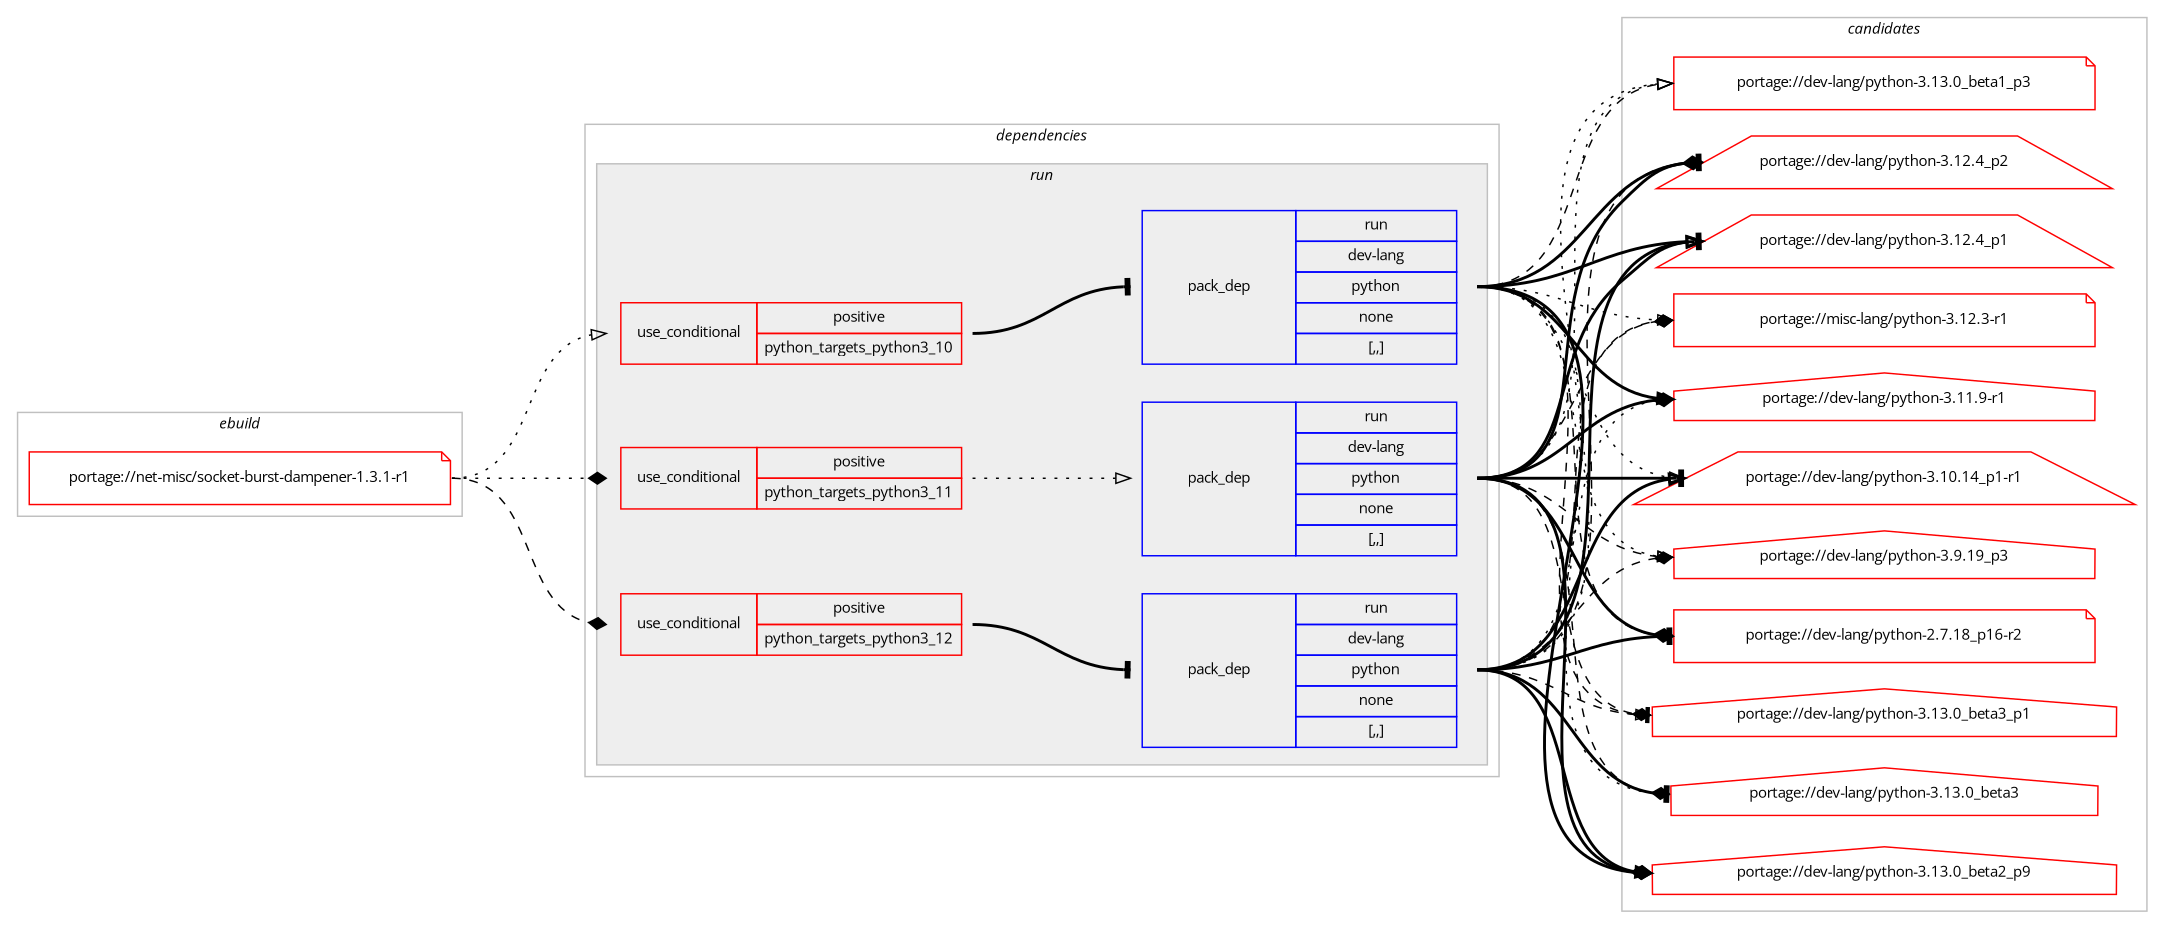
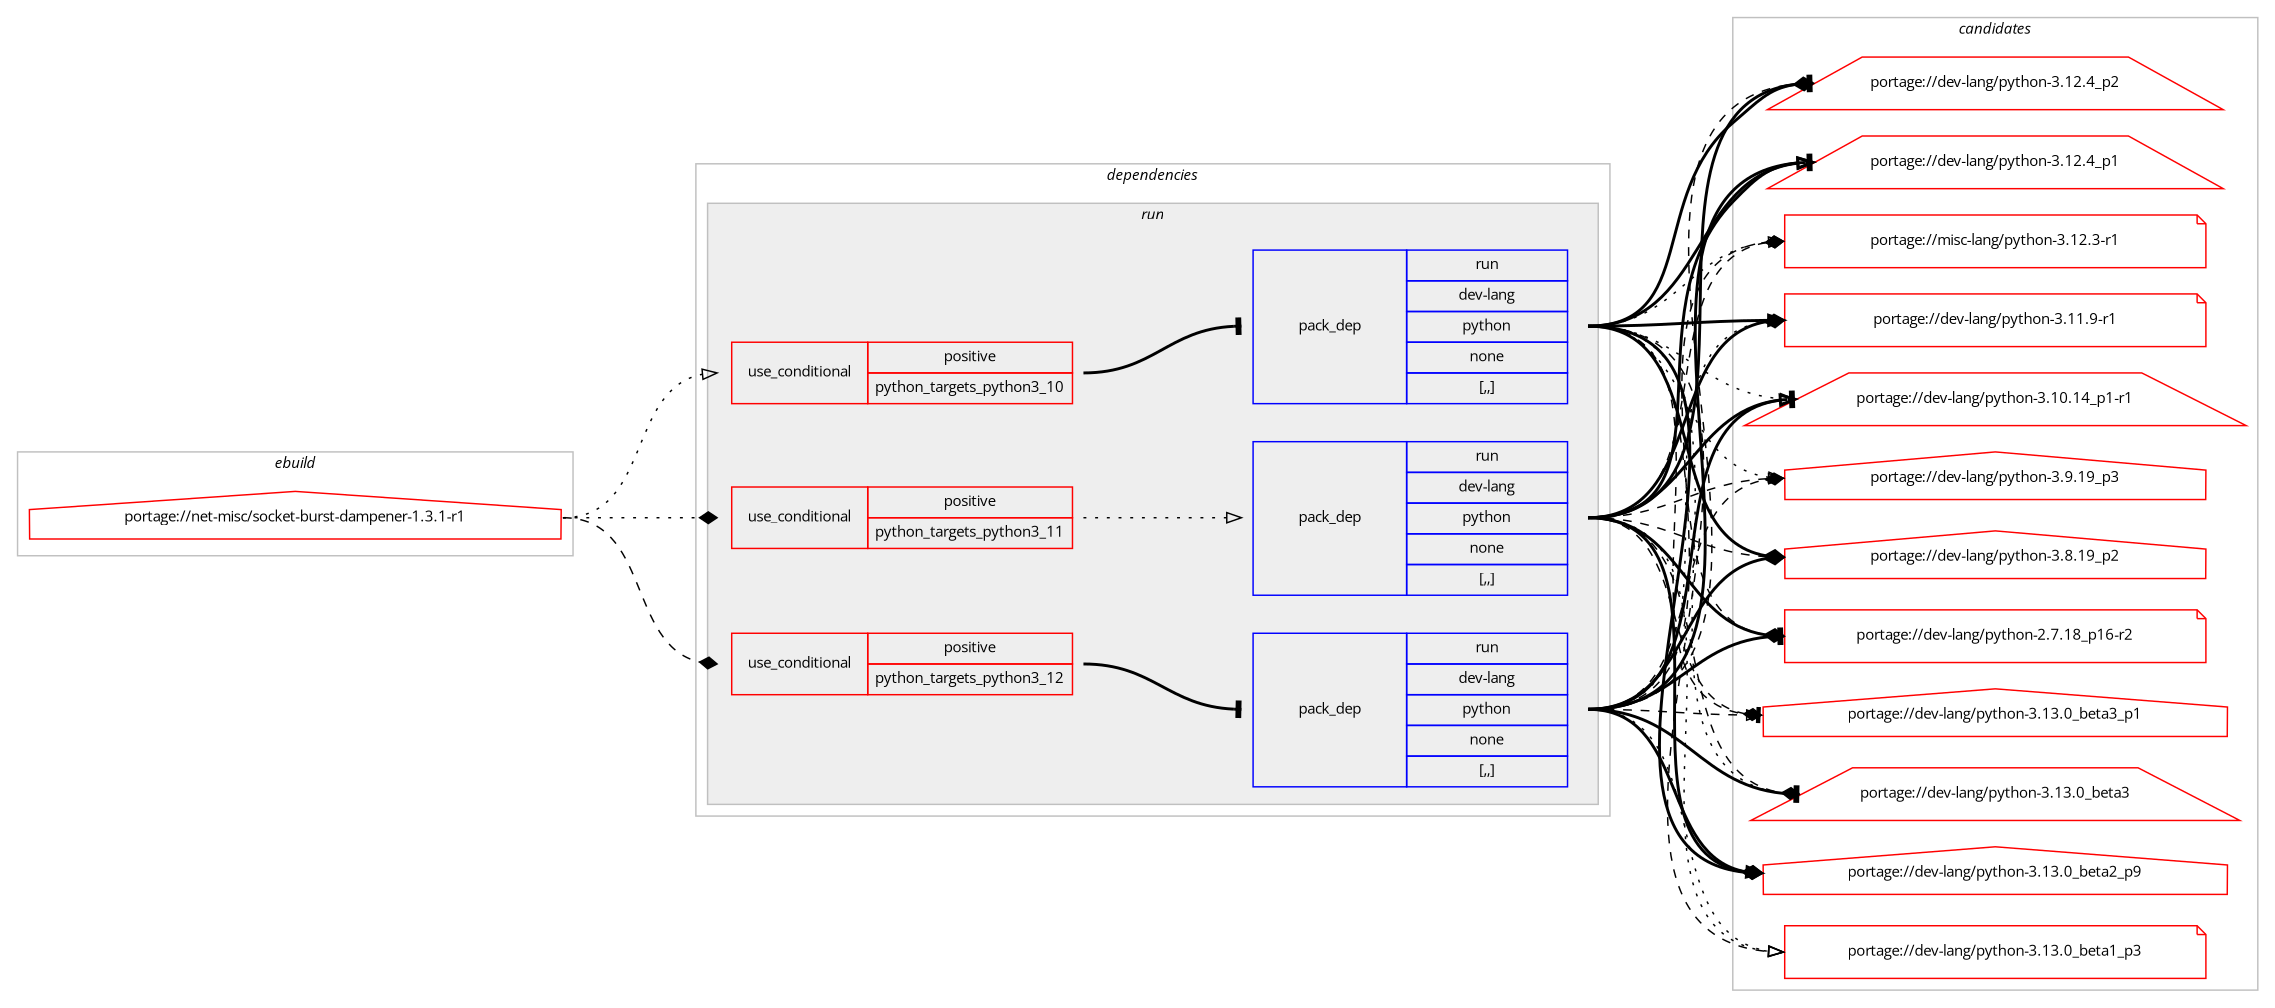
(1884, 399) -> (1995, 320)
(240, 478) -> (295, 518)
none -> (1995, 557)
(1884, 794) -> (1995, 794)
